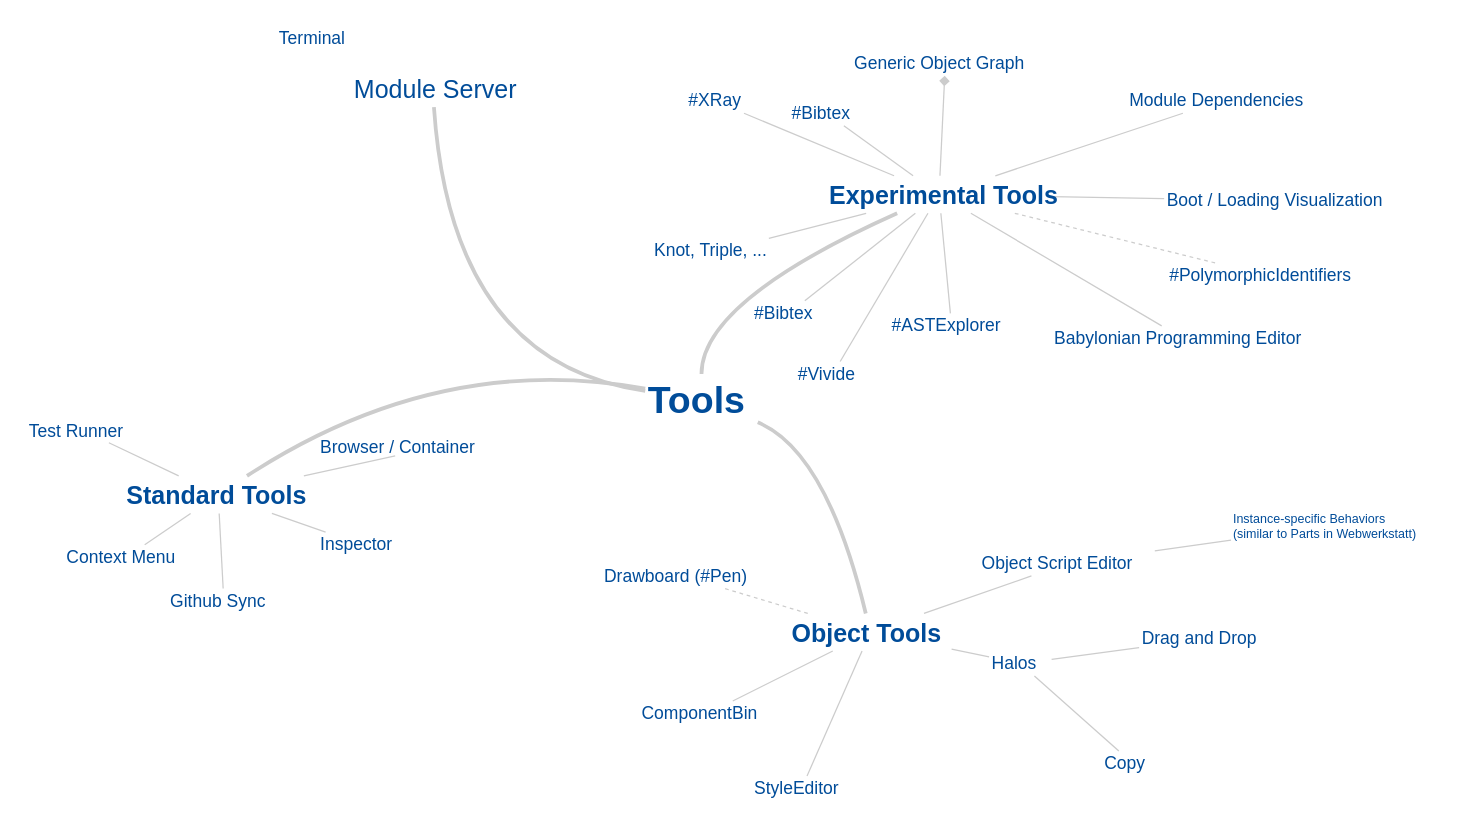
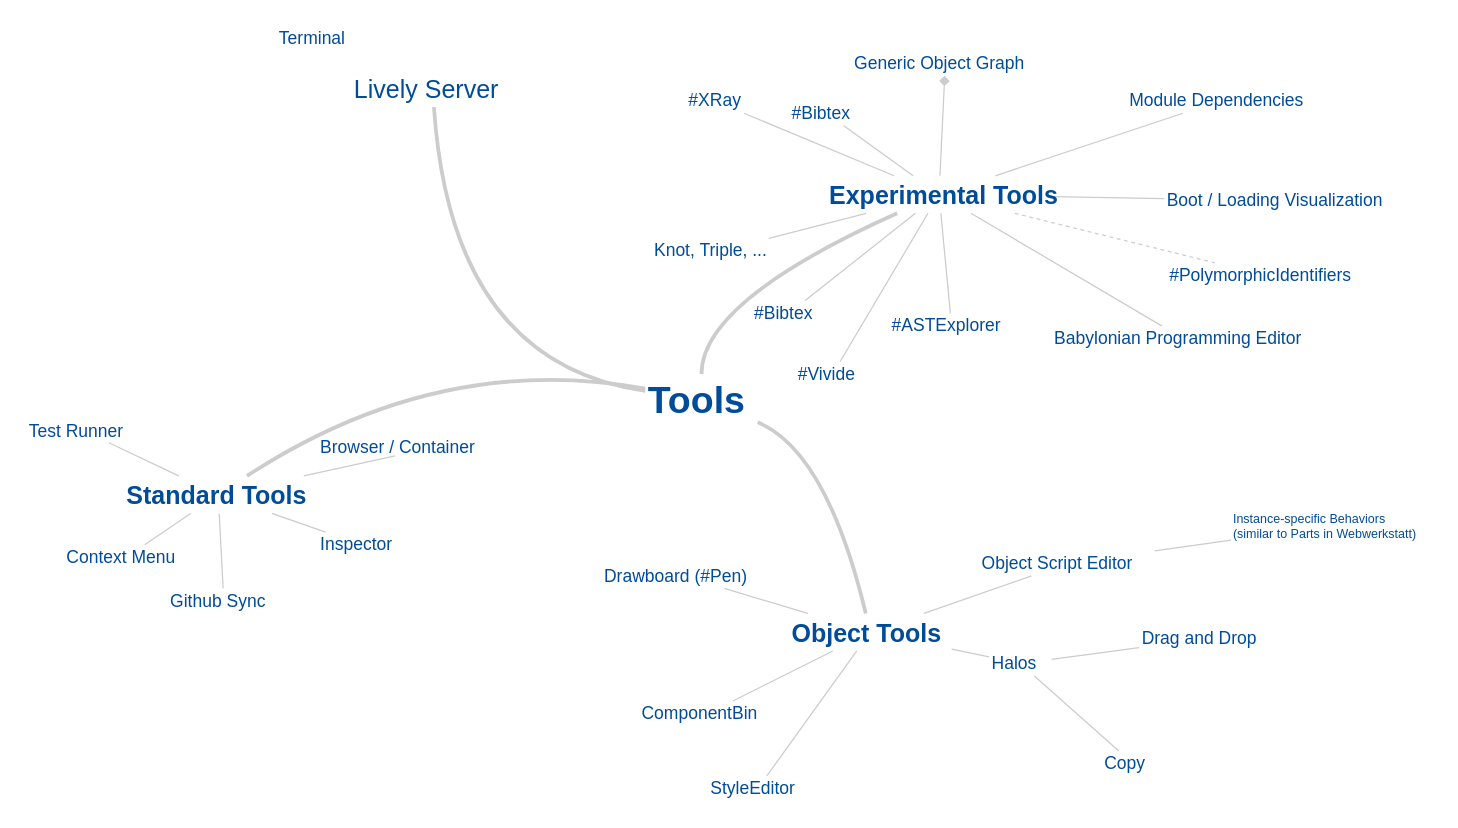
(439, 88) -> (436, 88)
(764, 600) -> (764, 600)
(801, 788) -> (758, 788)
